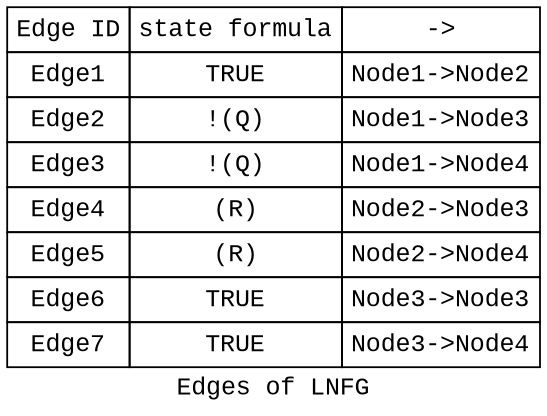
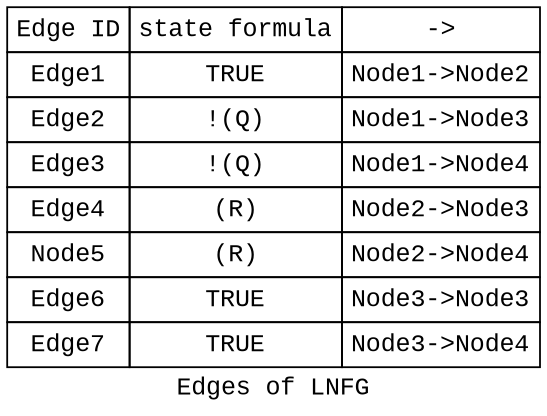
(68, 254) -> (68, 254)
